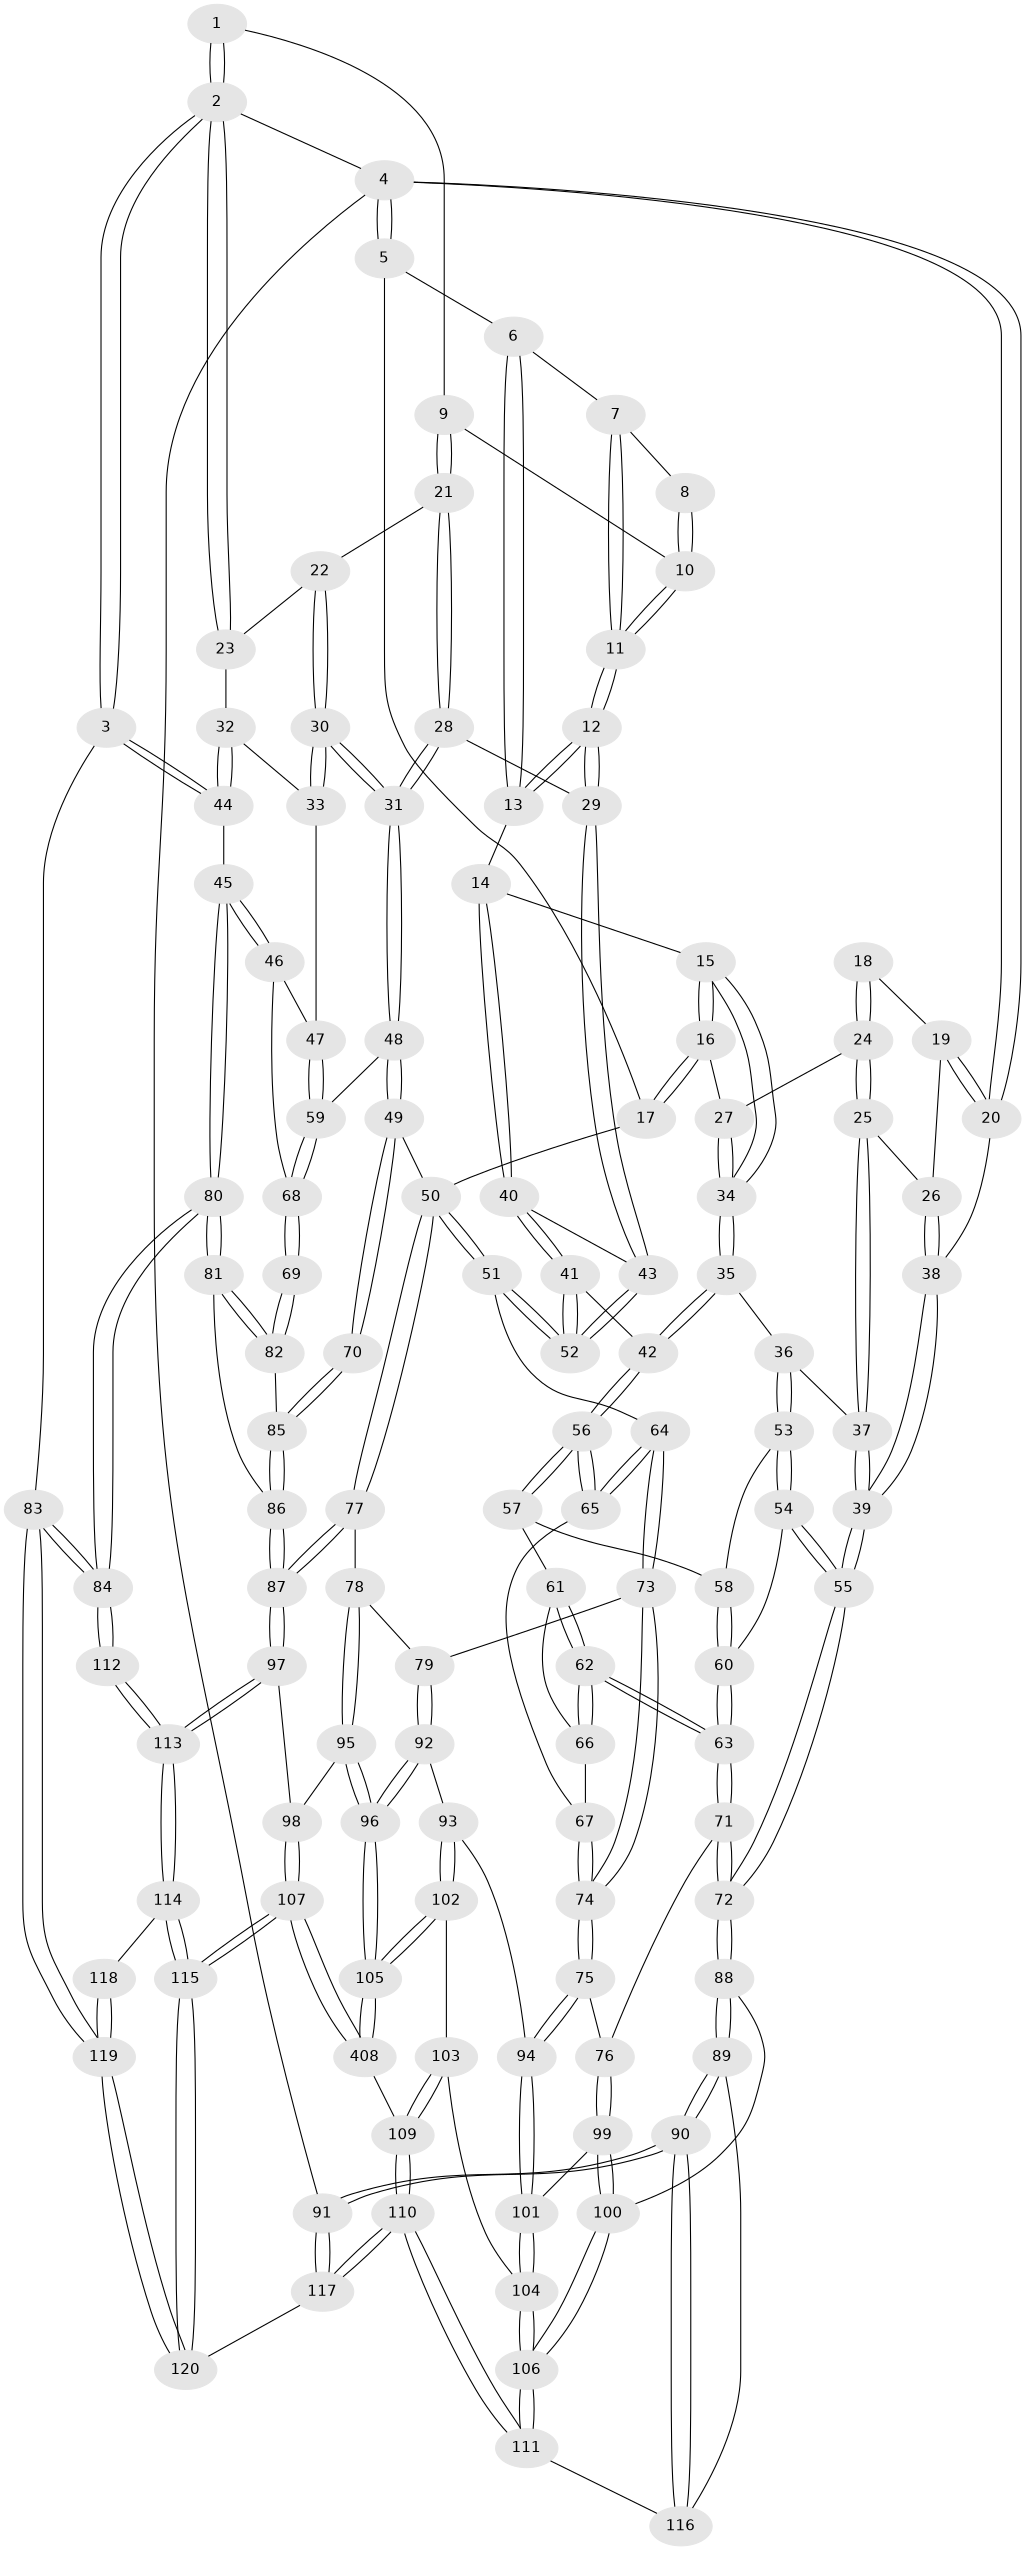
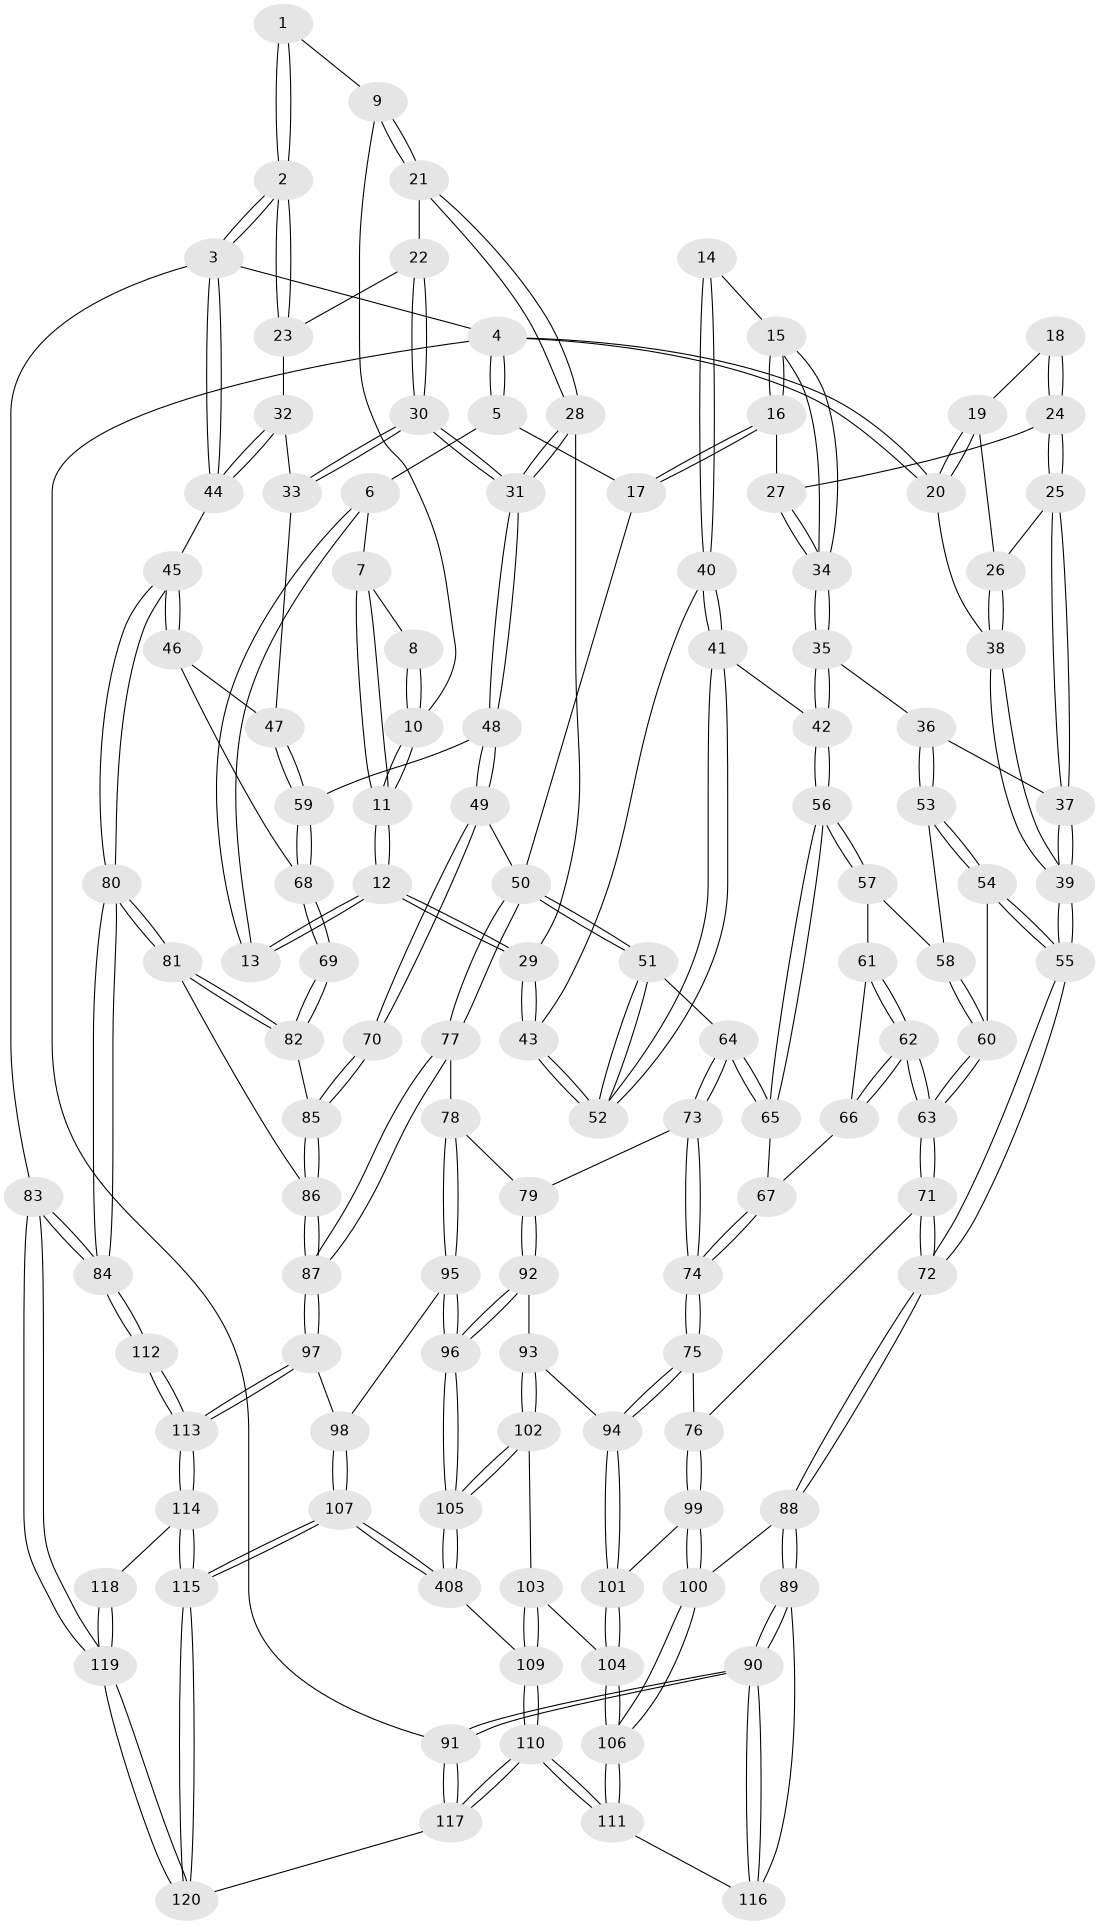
(301, 141) -> (367, 301)
(495, 850) -> none
